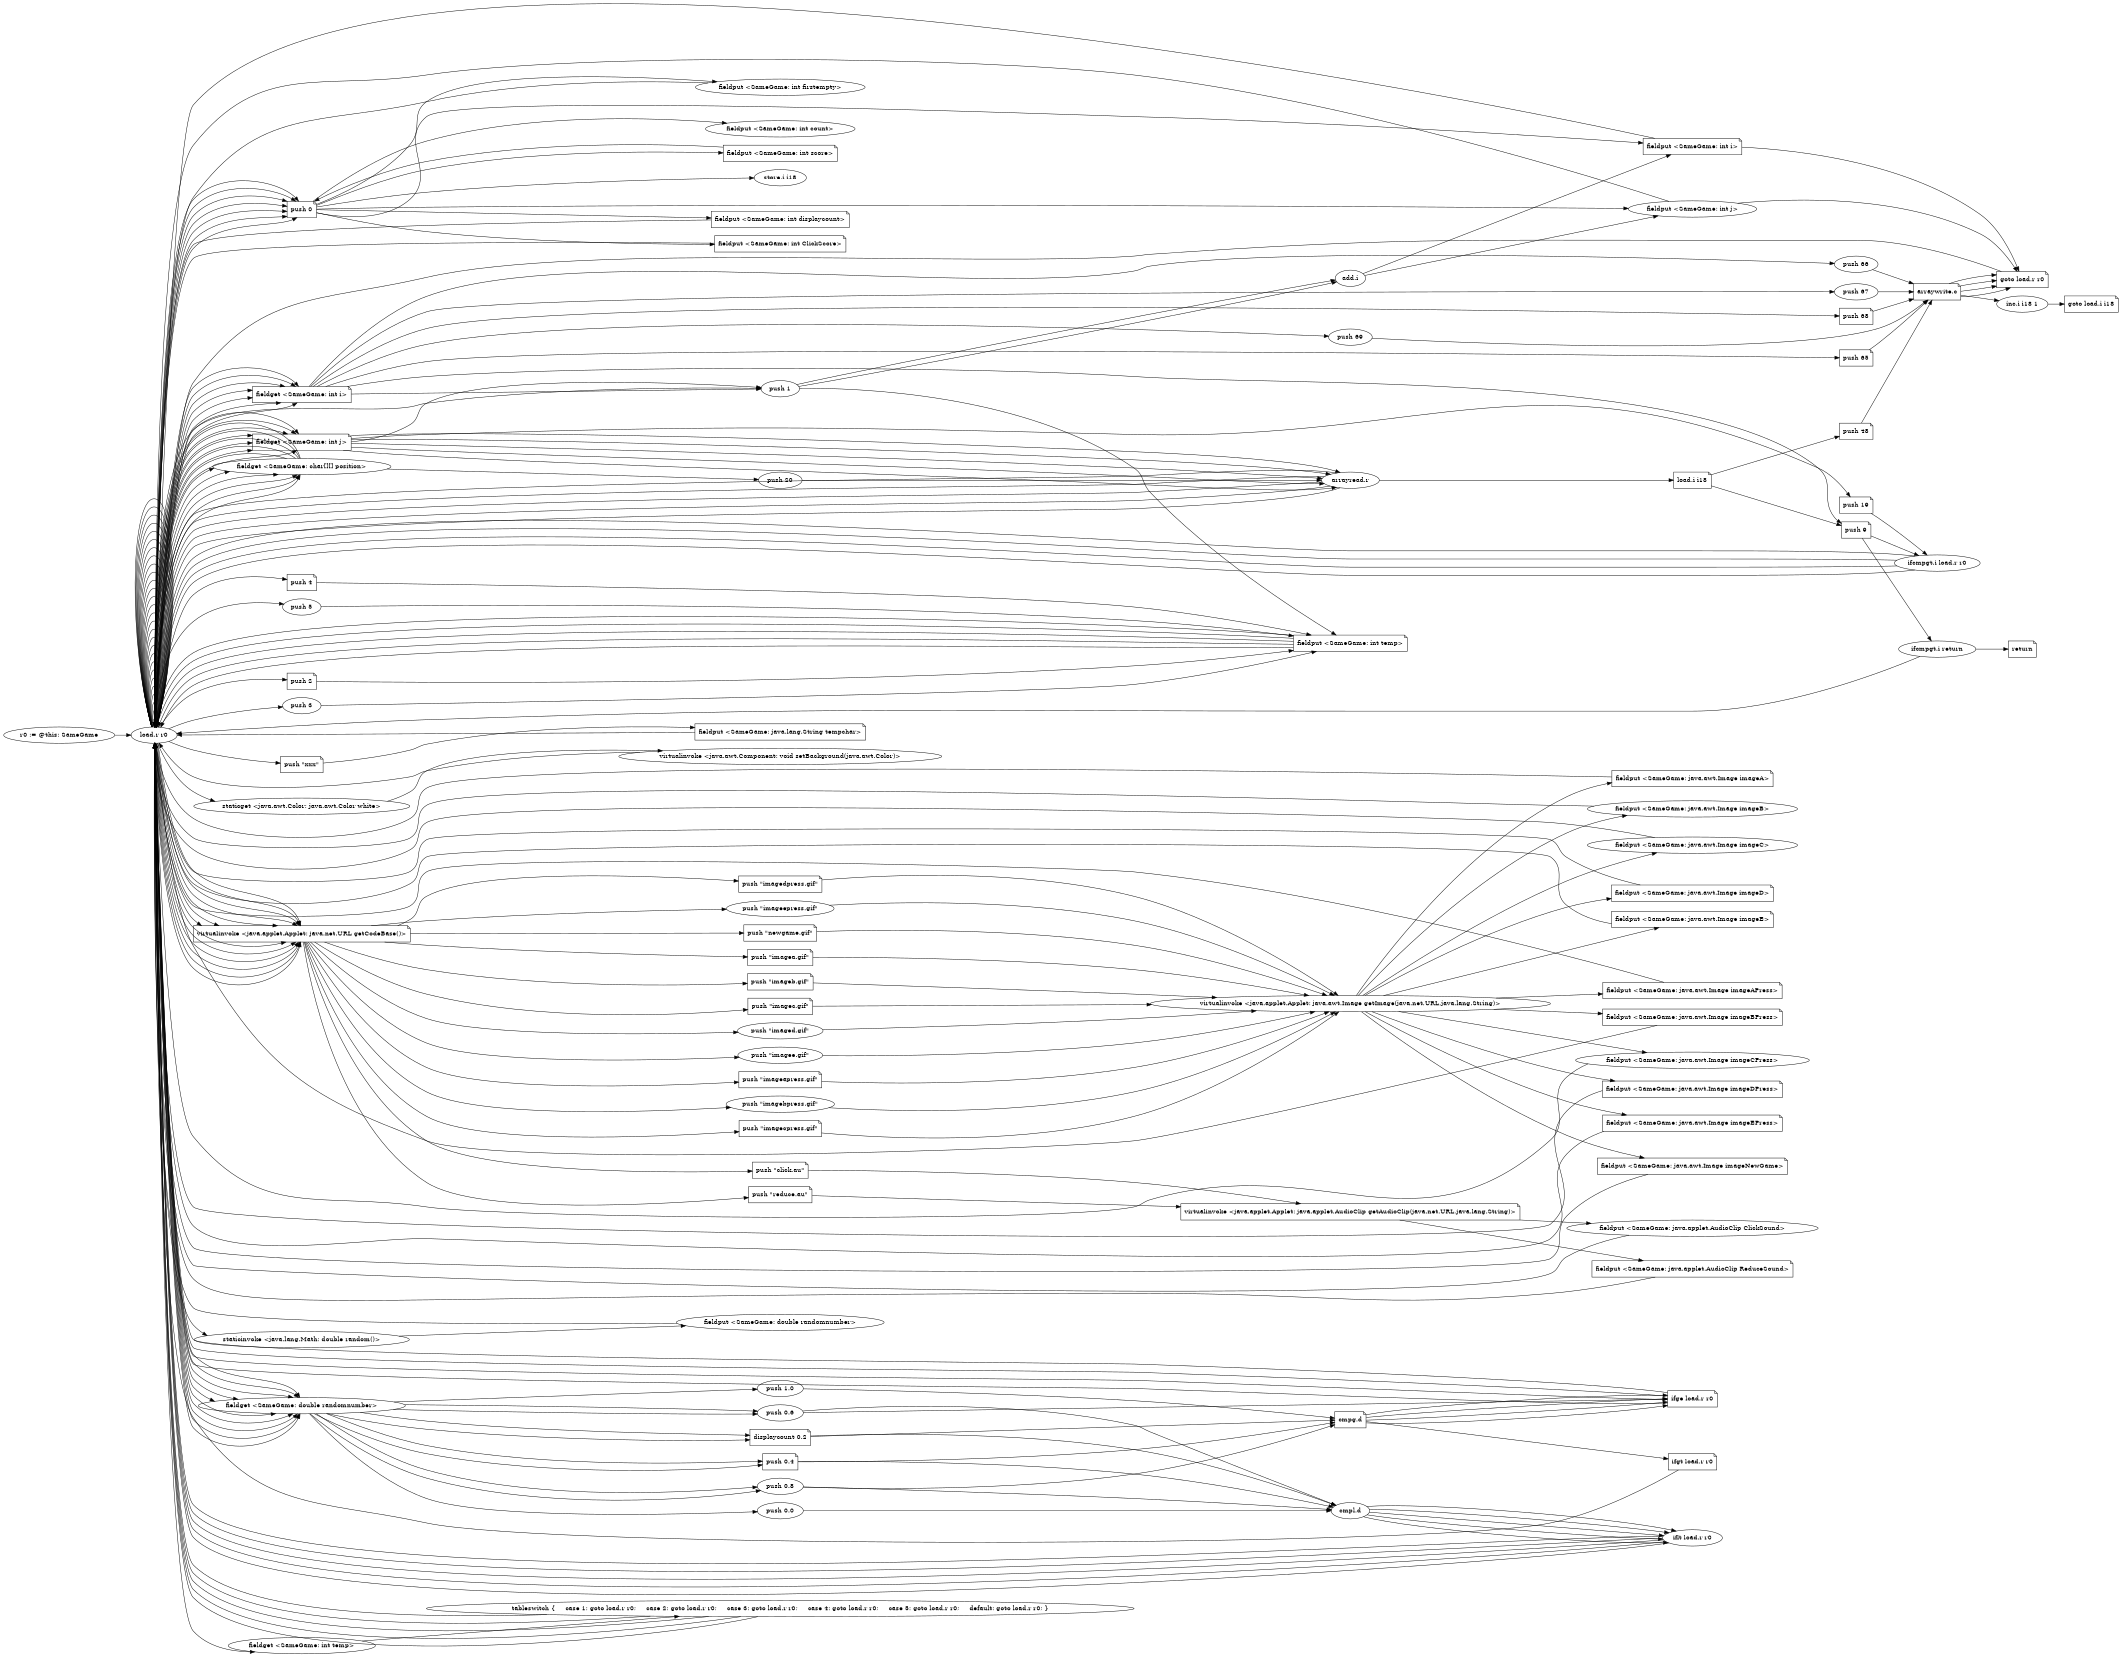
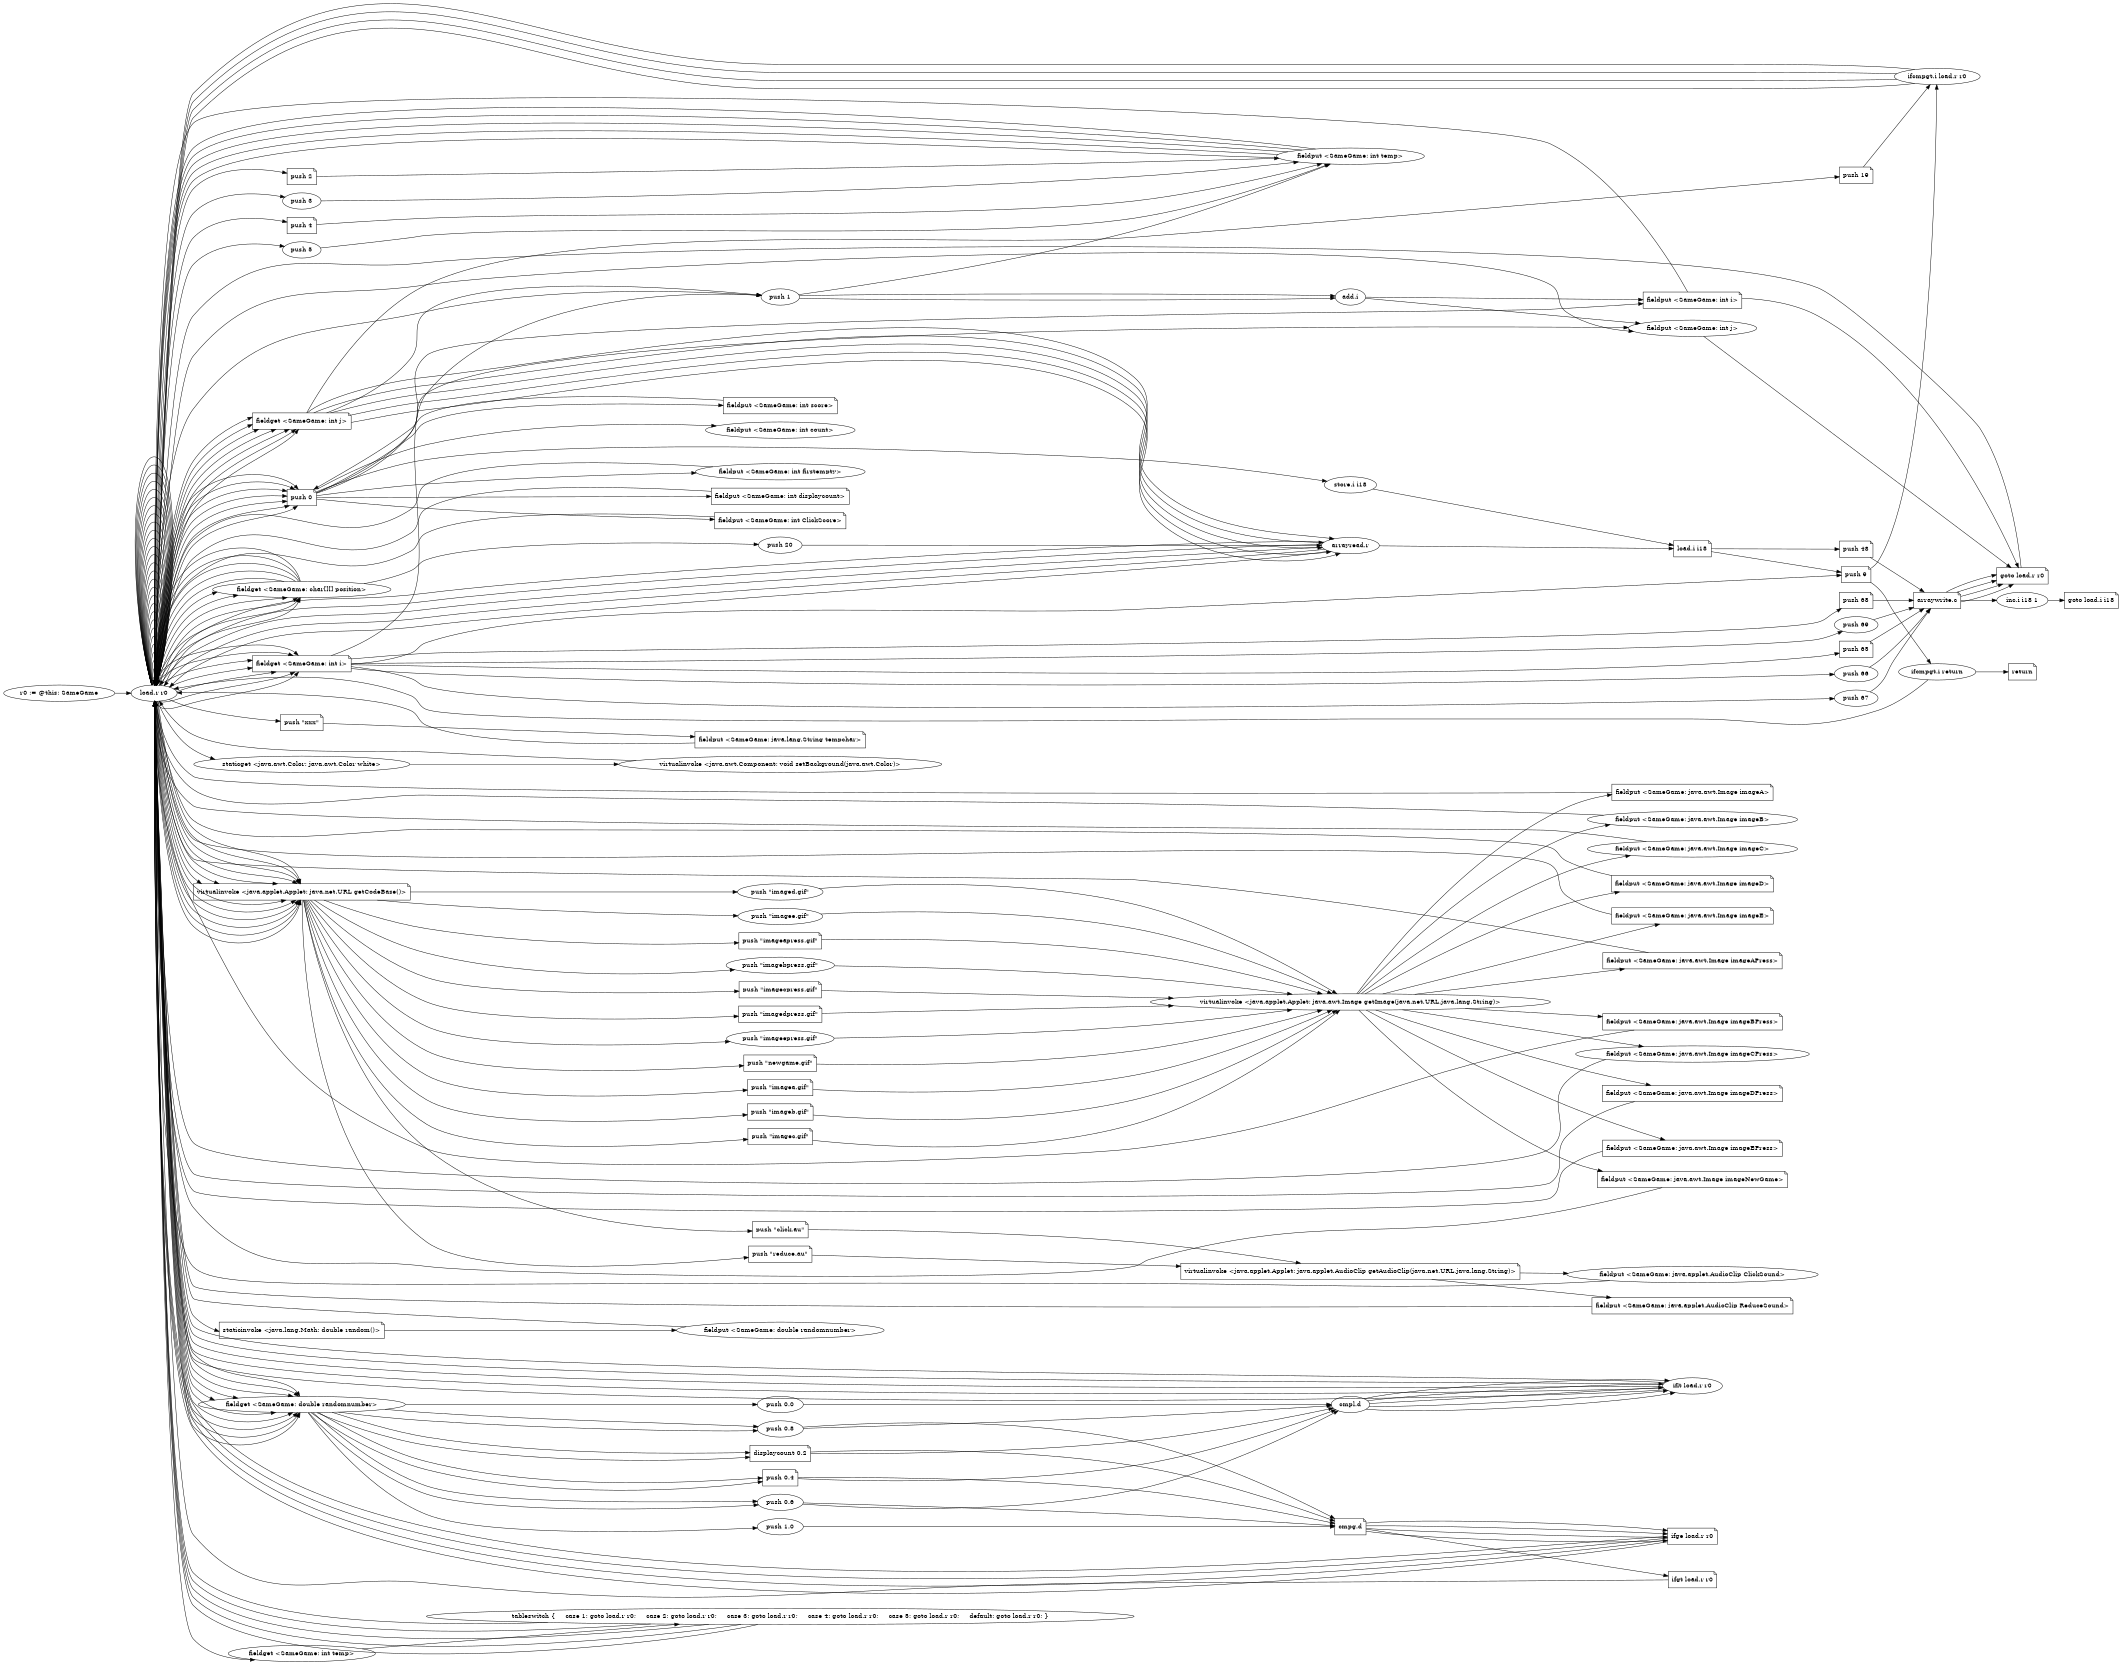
(638, 61) -> (746, 263)
none -> (1521, 517)
(1350, 643) -> (1350, 156)
(302, 1340) -> (302, 1330)
(1255, 1406) -> (1067, 1512)
